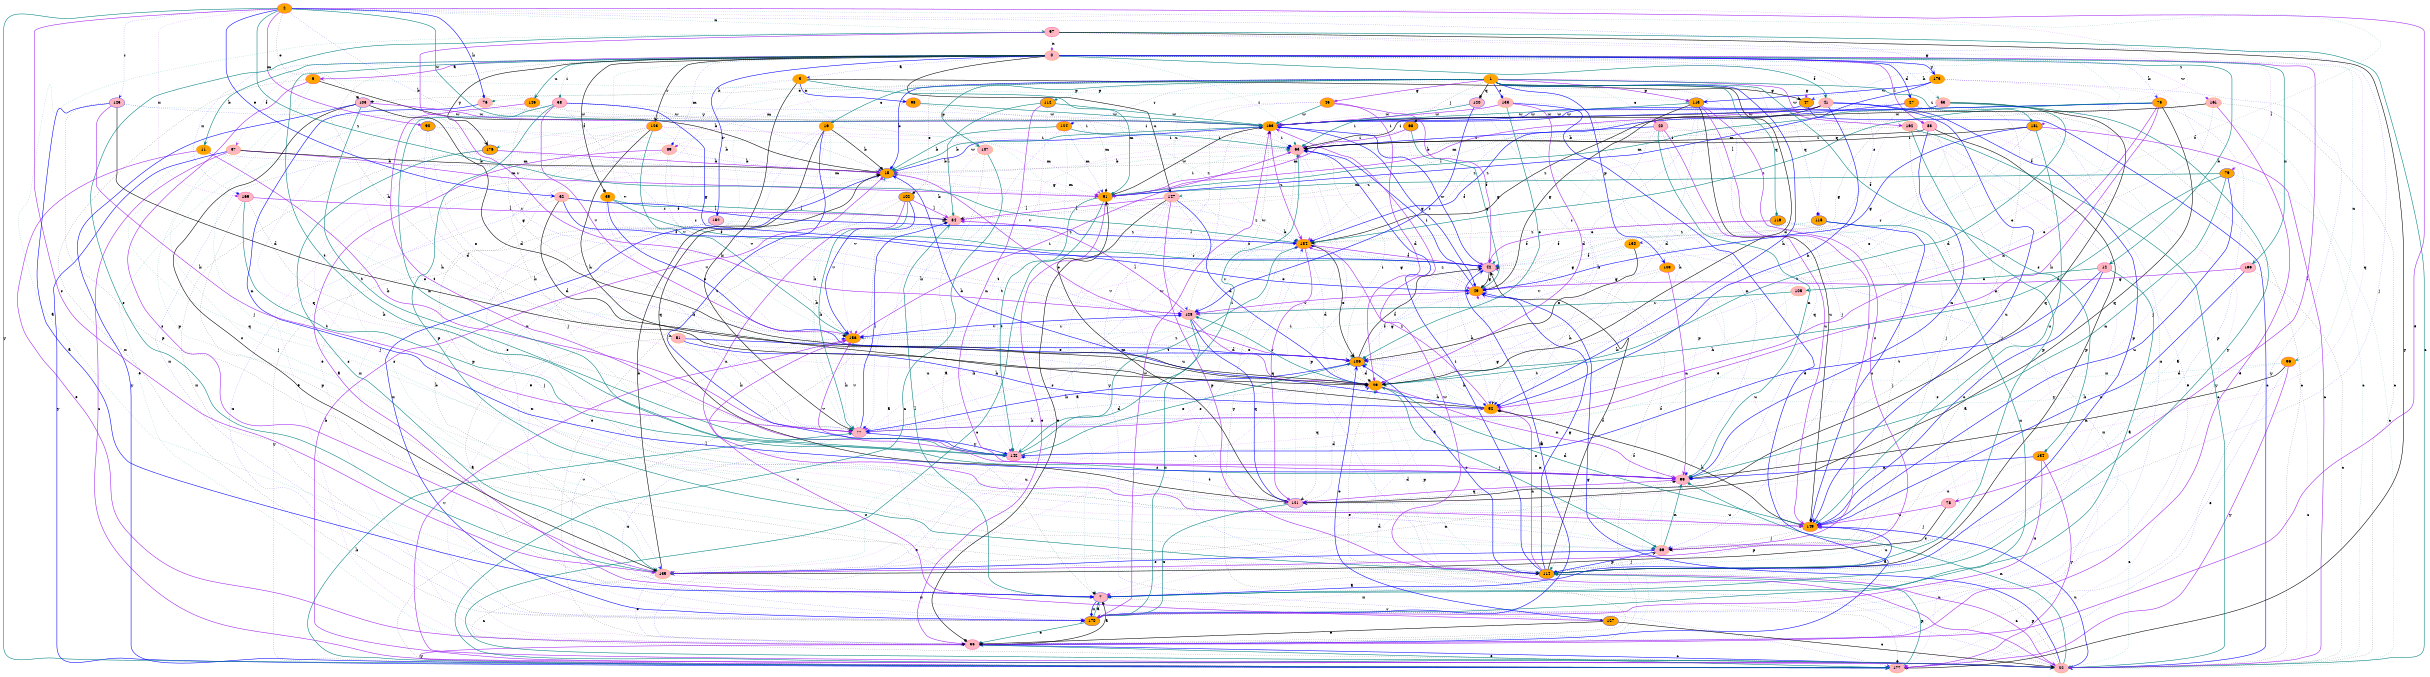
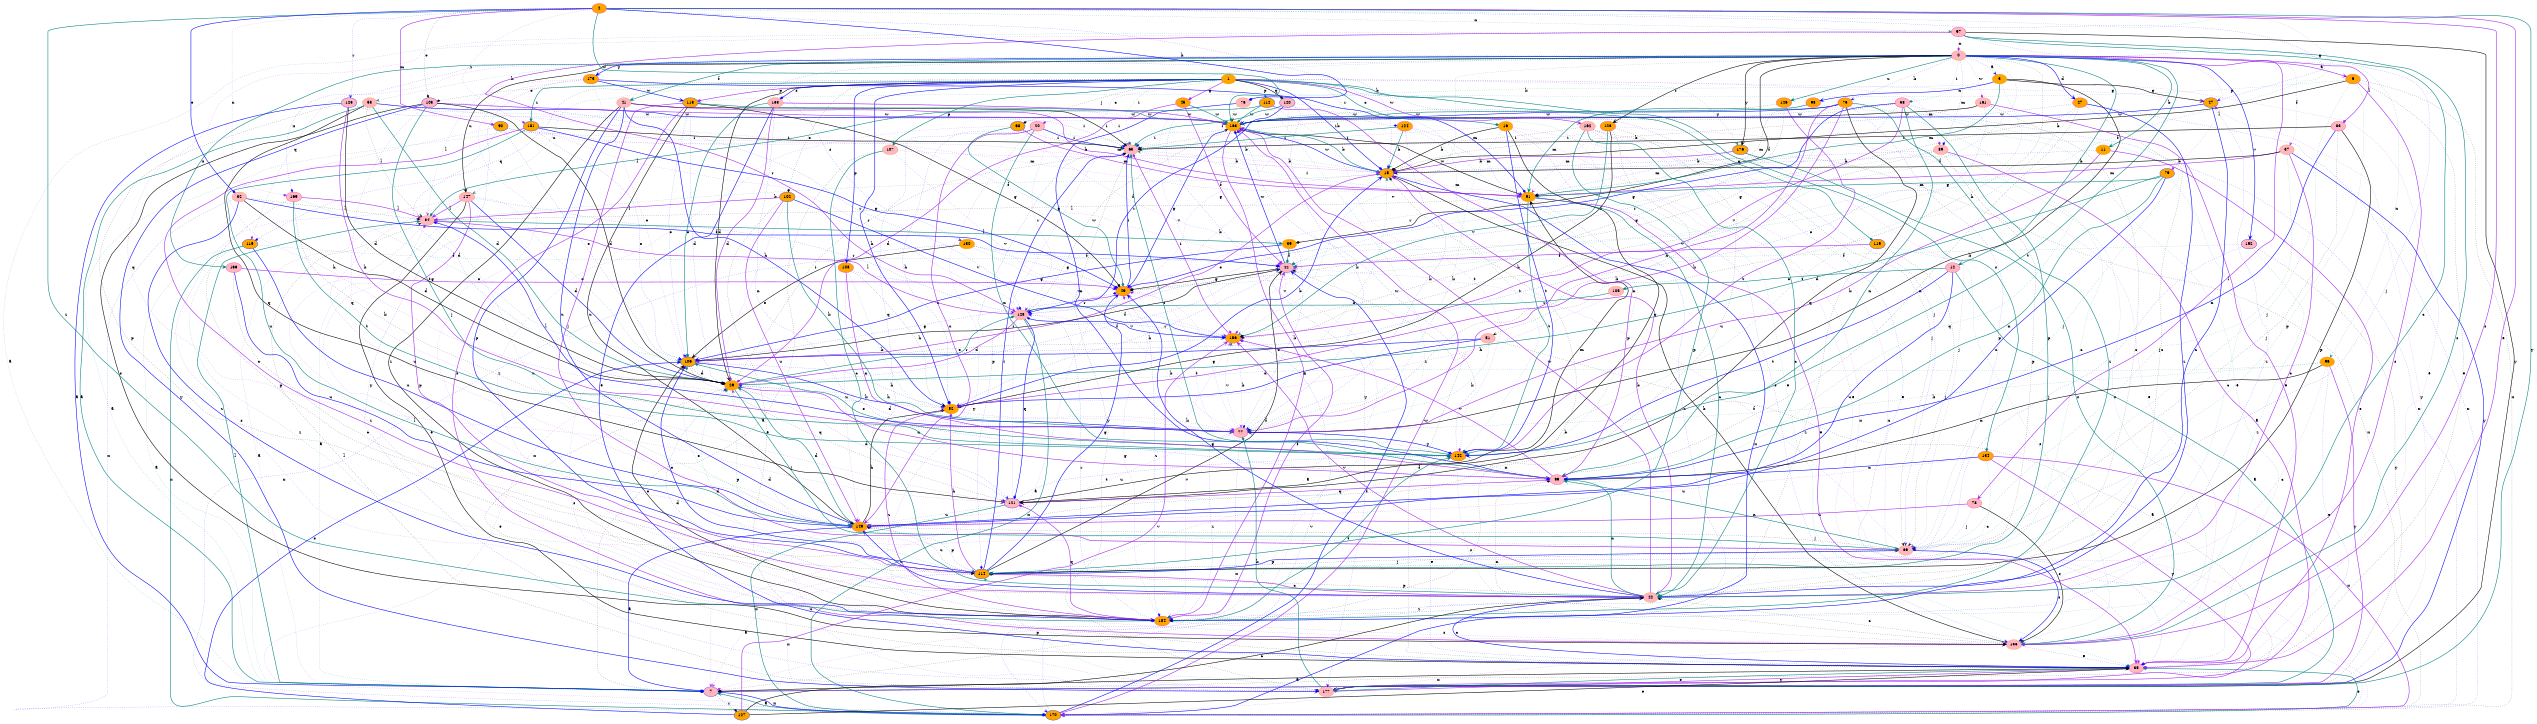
(1937, 79) -> (591, 79)
(340, 150) -> (262, 18)
(770, 209) -> (857, 231)
(2233, 320) -> (2358, 668)
(2228, 350) -> (82, 397)
(2289, 362) -> (2327, 362)
none -> (2449, 445)
(1014, 456) -> (1458, 456)
(1805, 581) -> (1146, 674)
